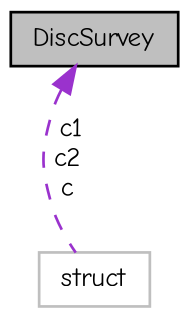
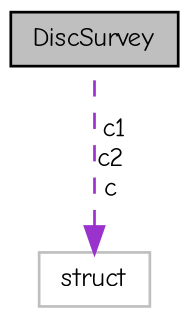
(45, 173) -> (94, 146)
